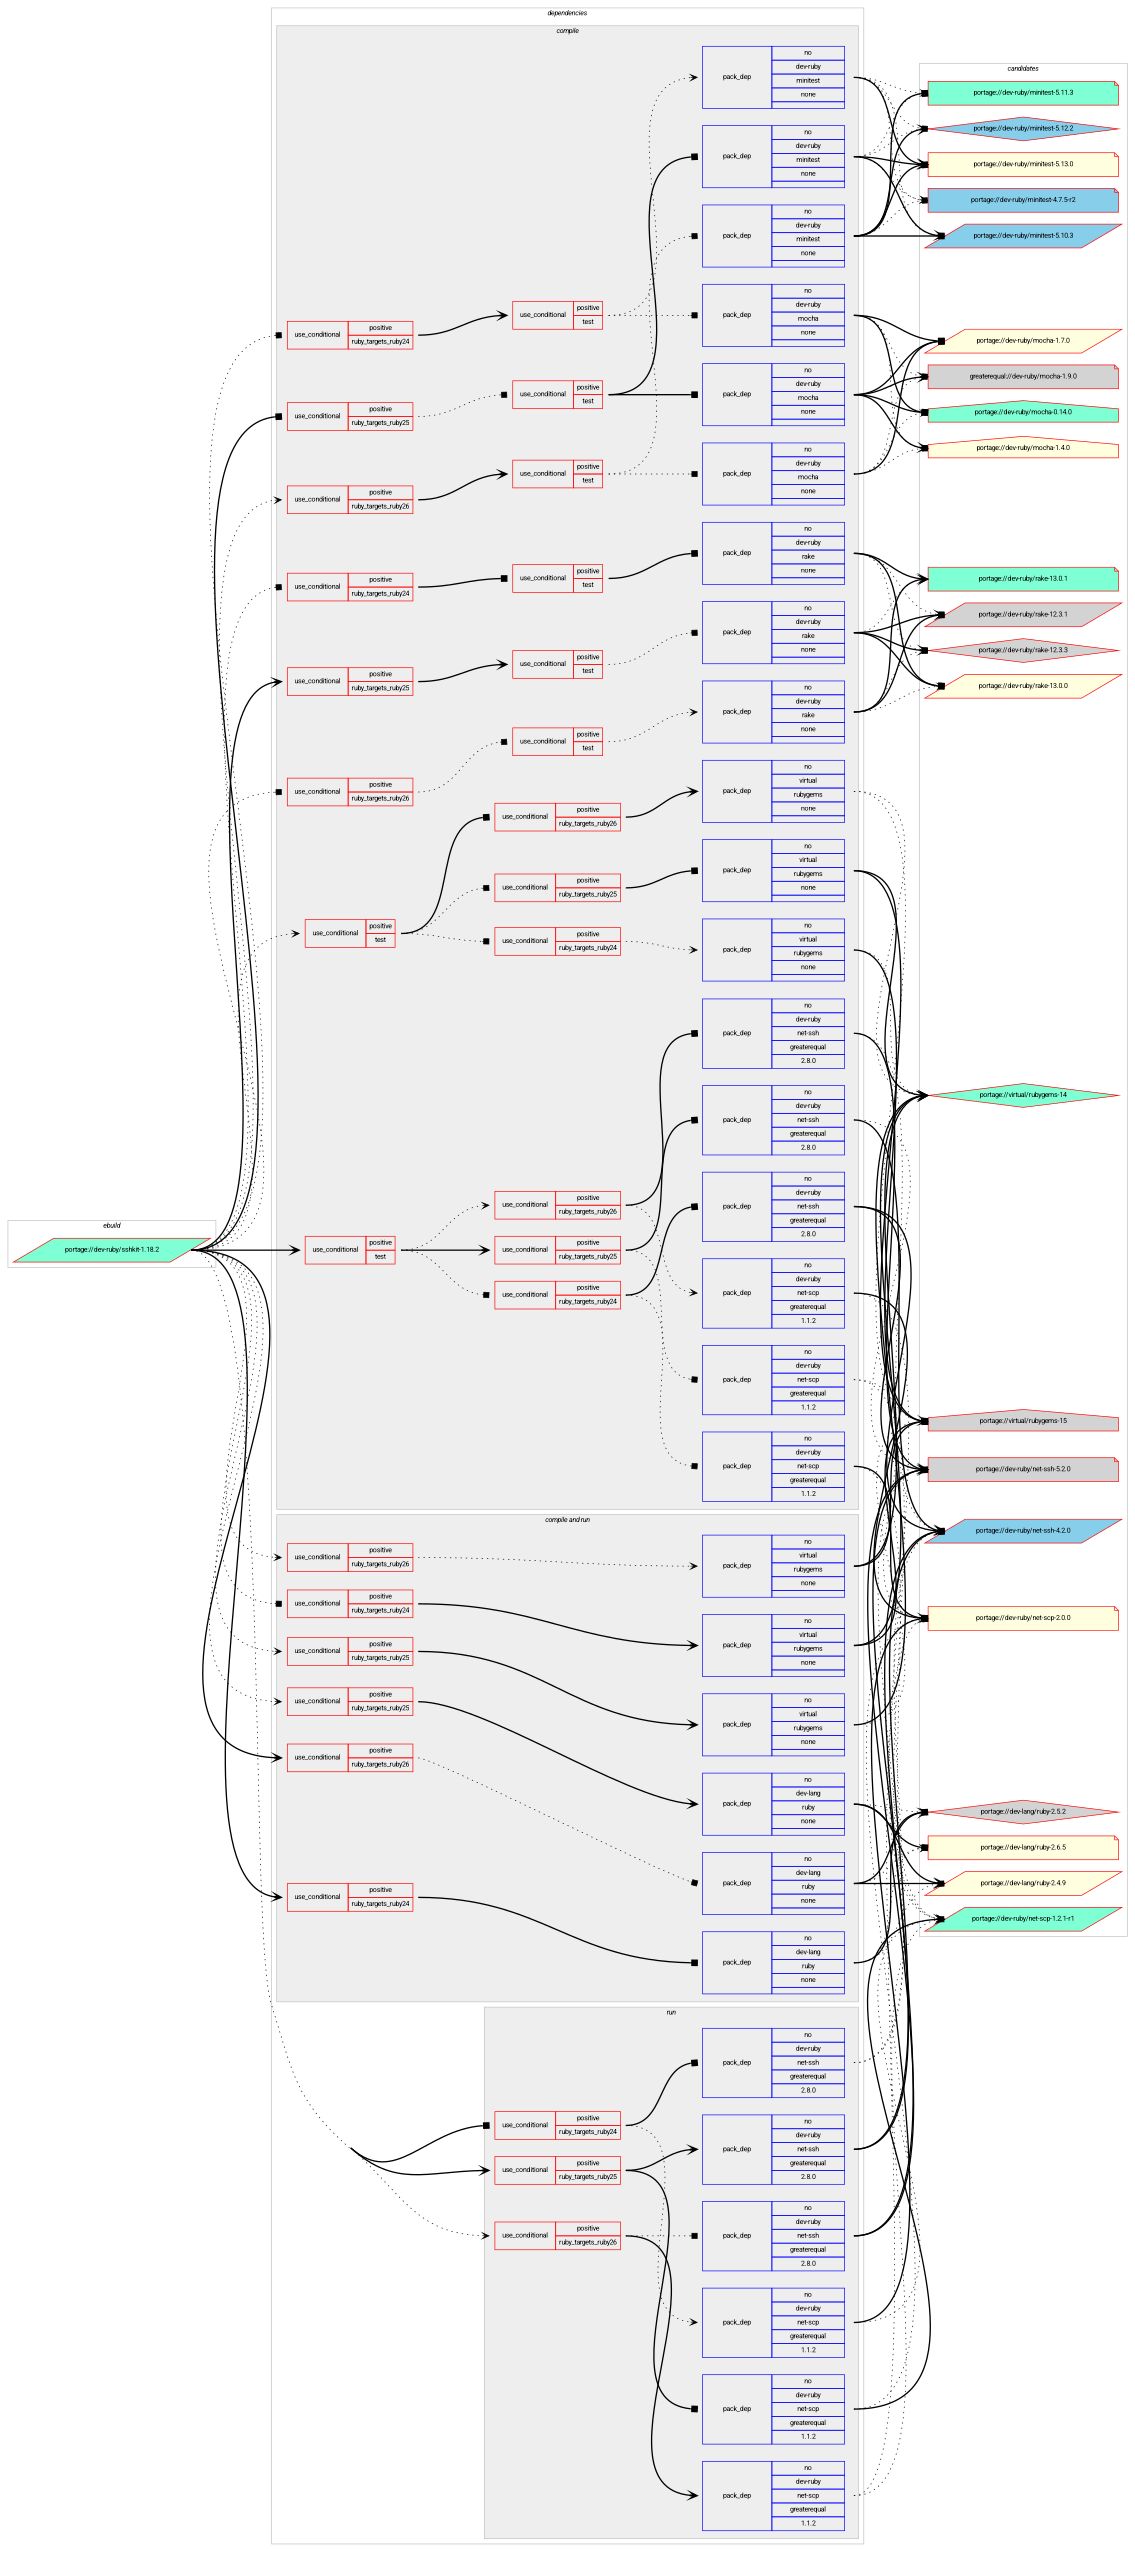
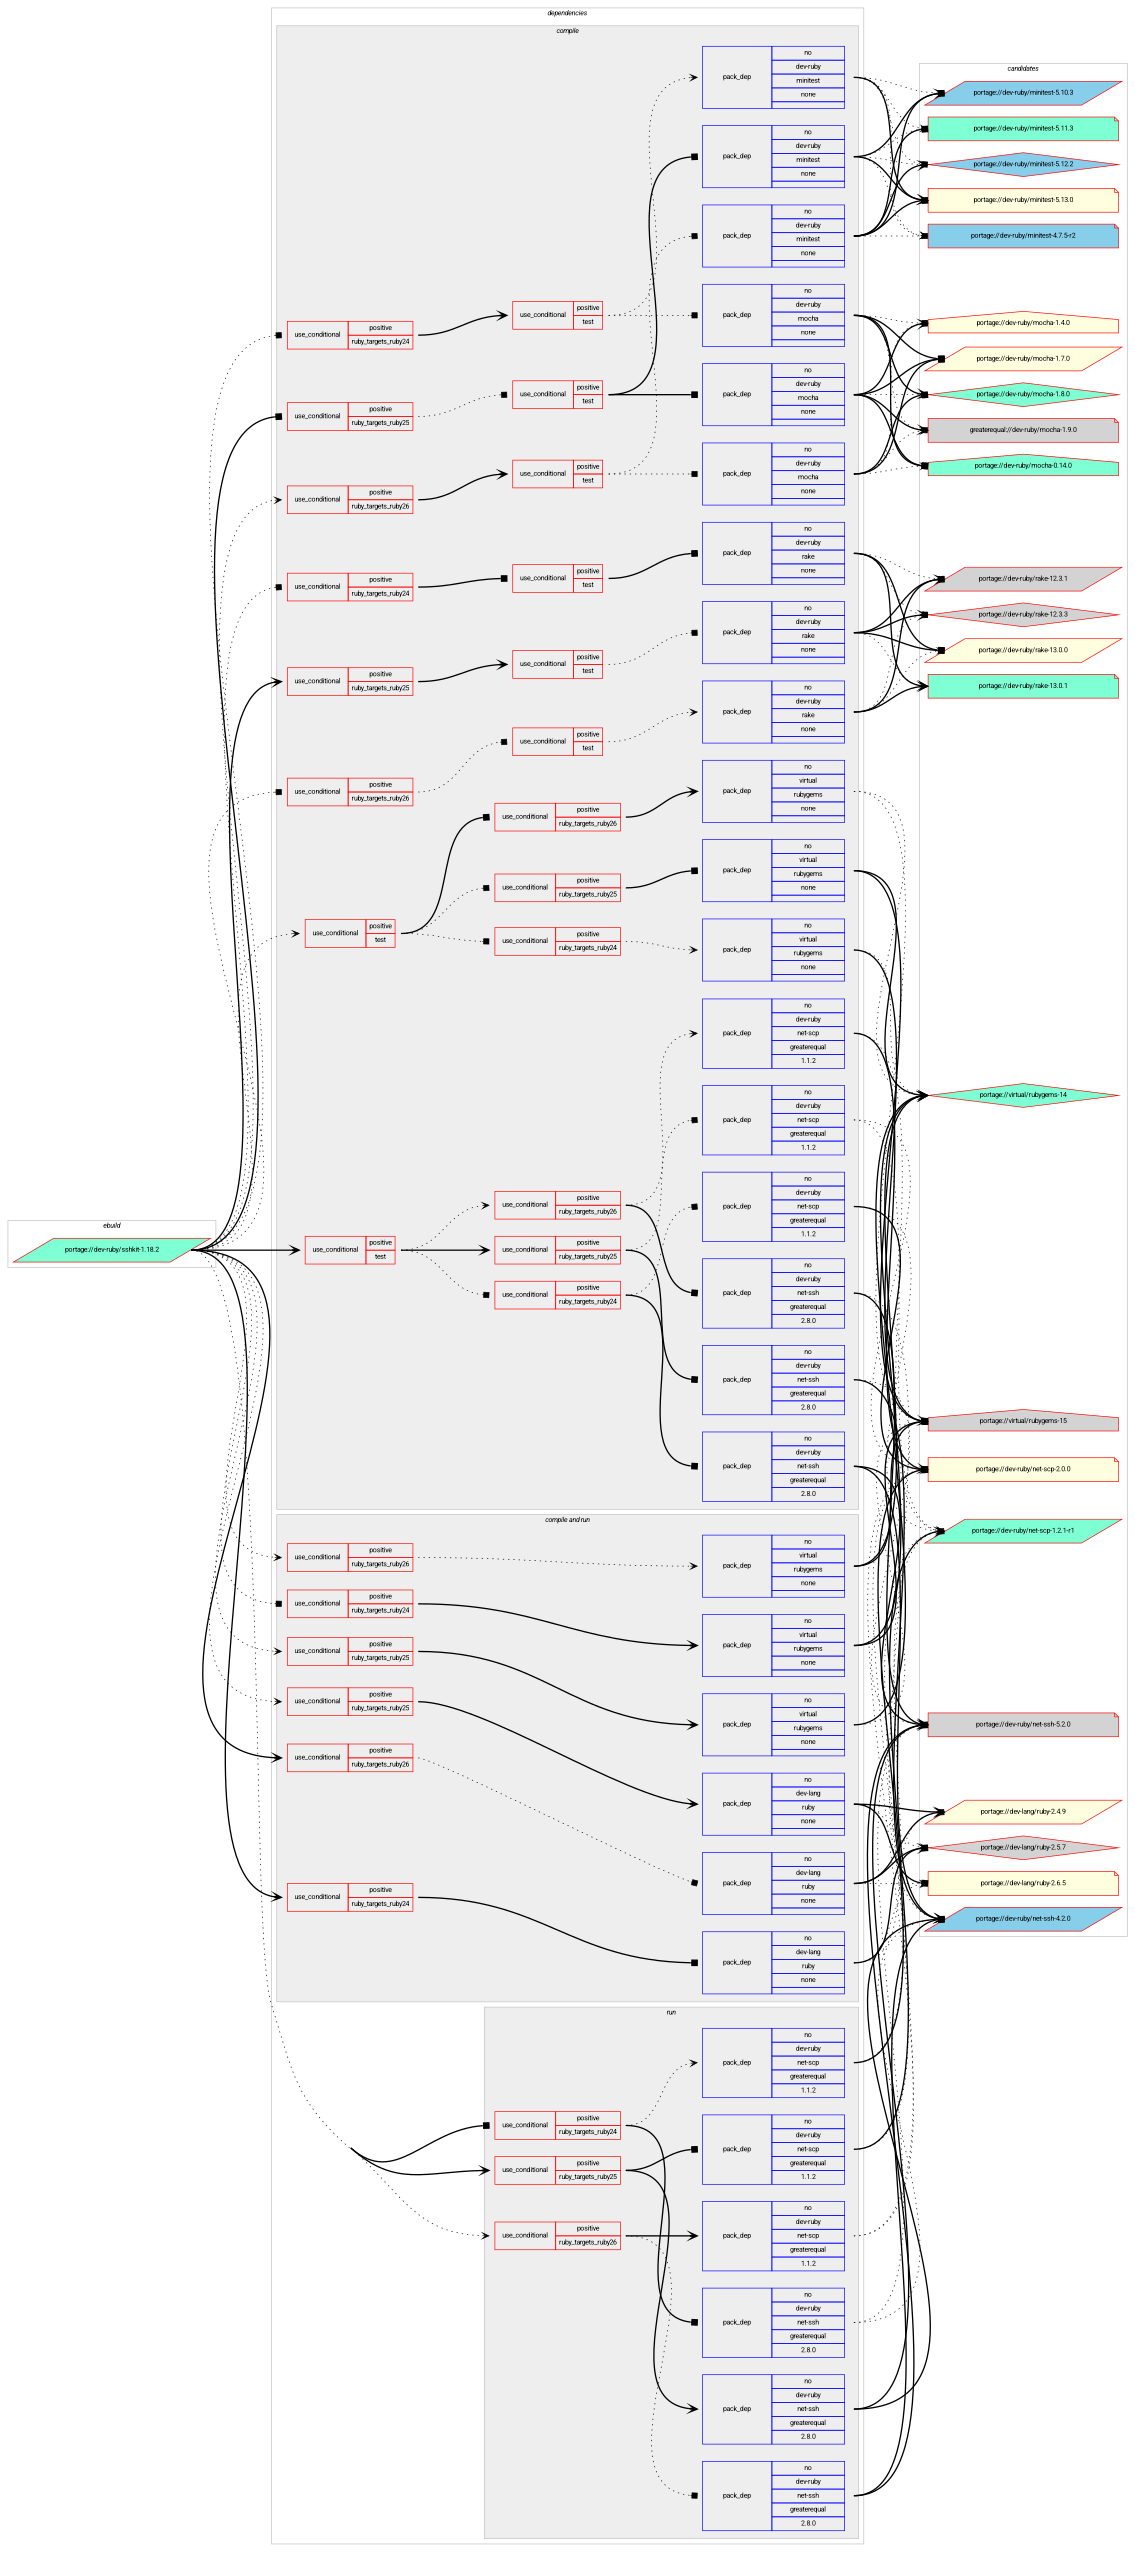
none -> (1023, 395)
(1023, 1812) -> (1023, 1848)
